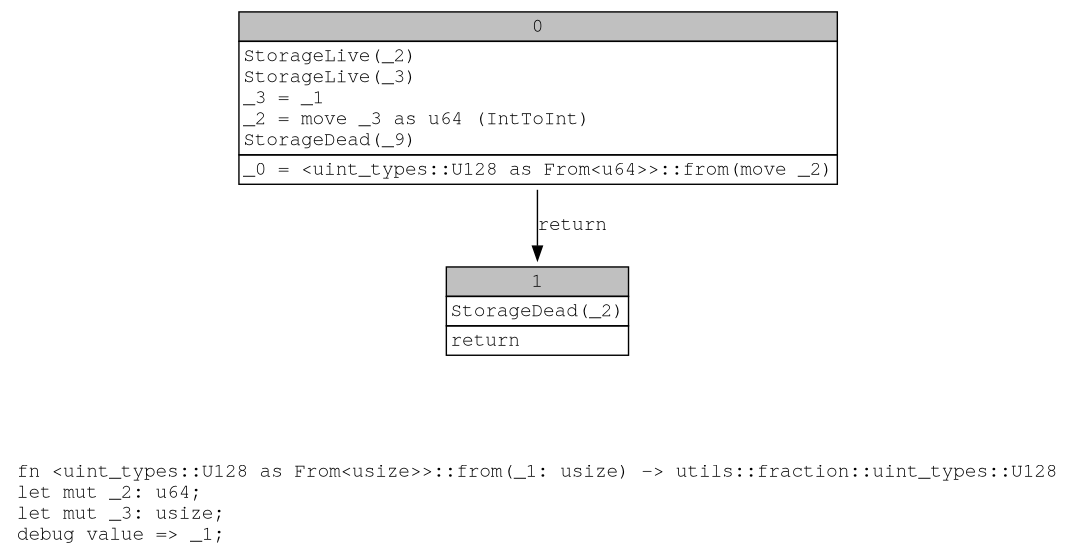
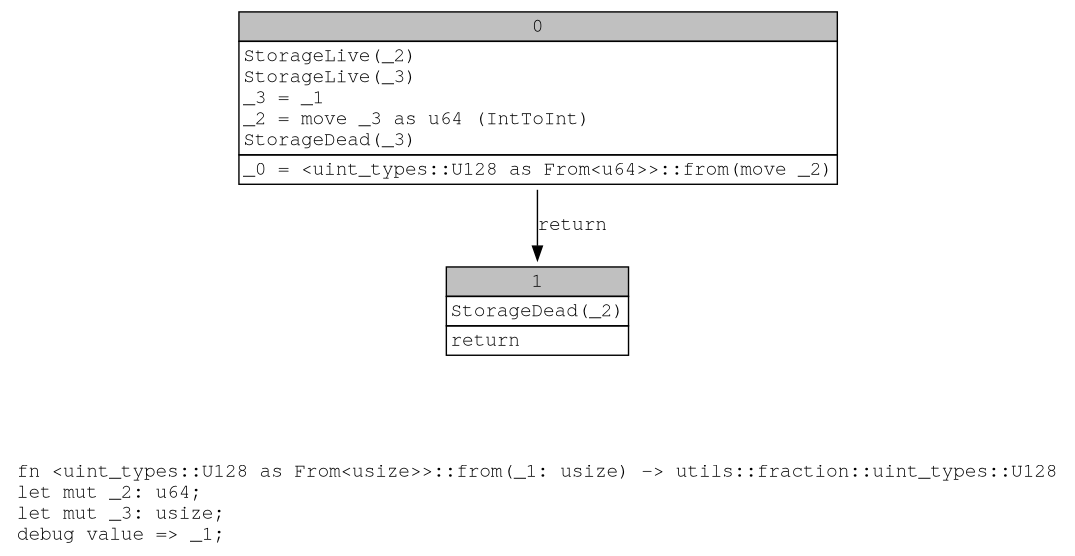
(330, 139) -> (330, 139)
